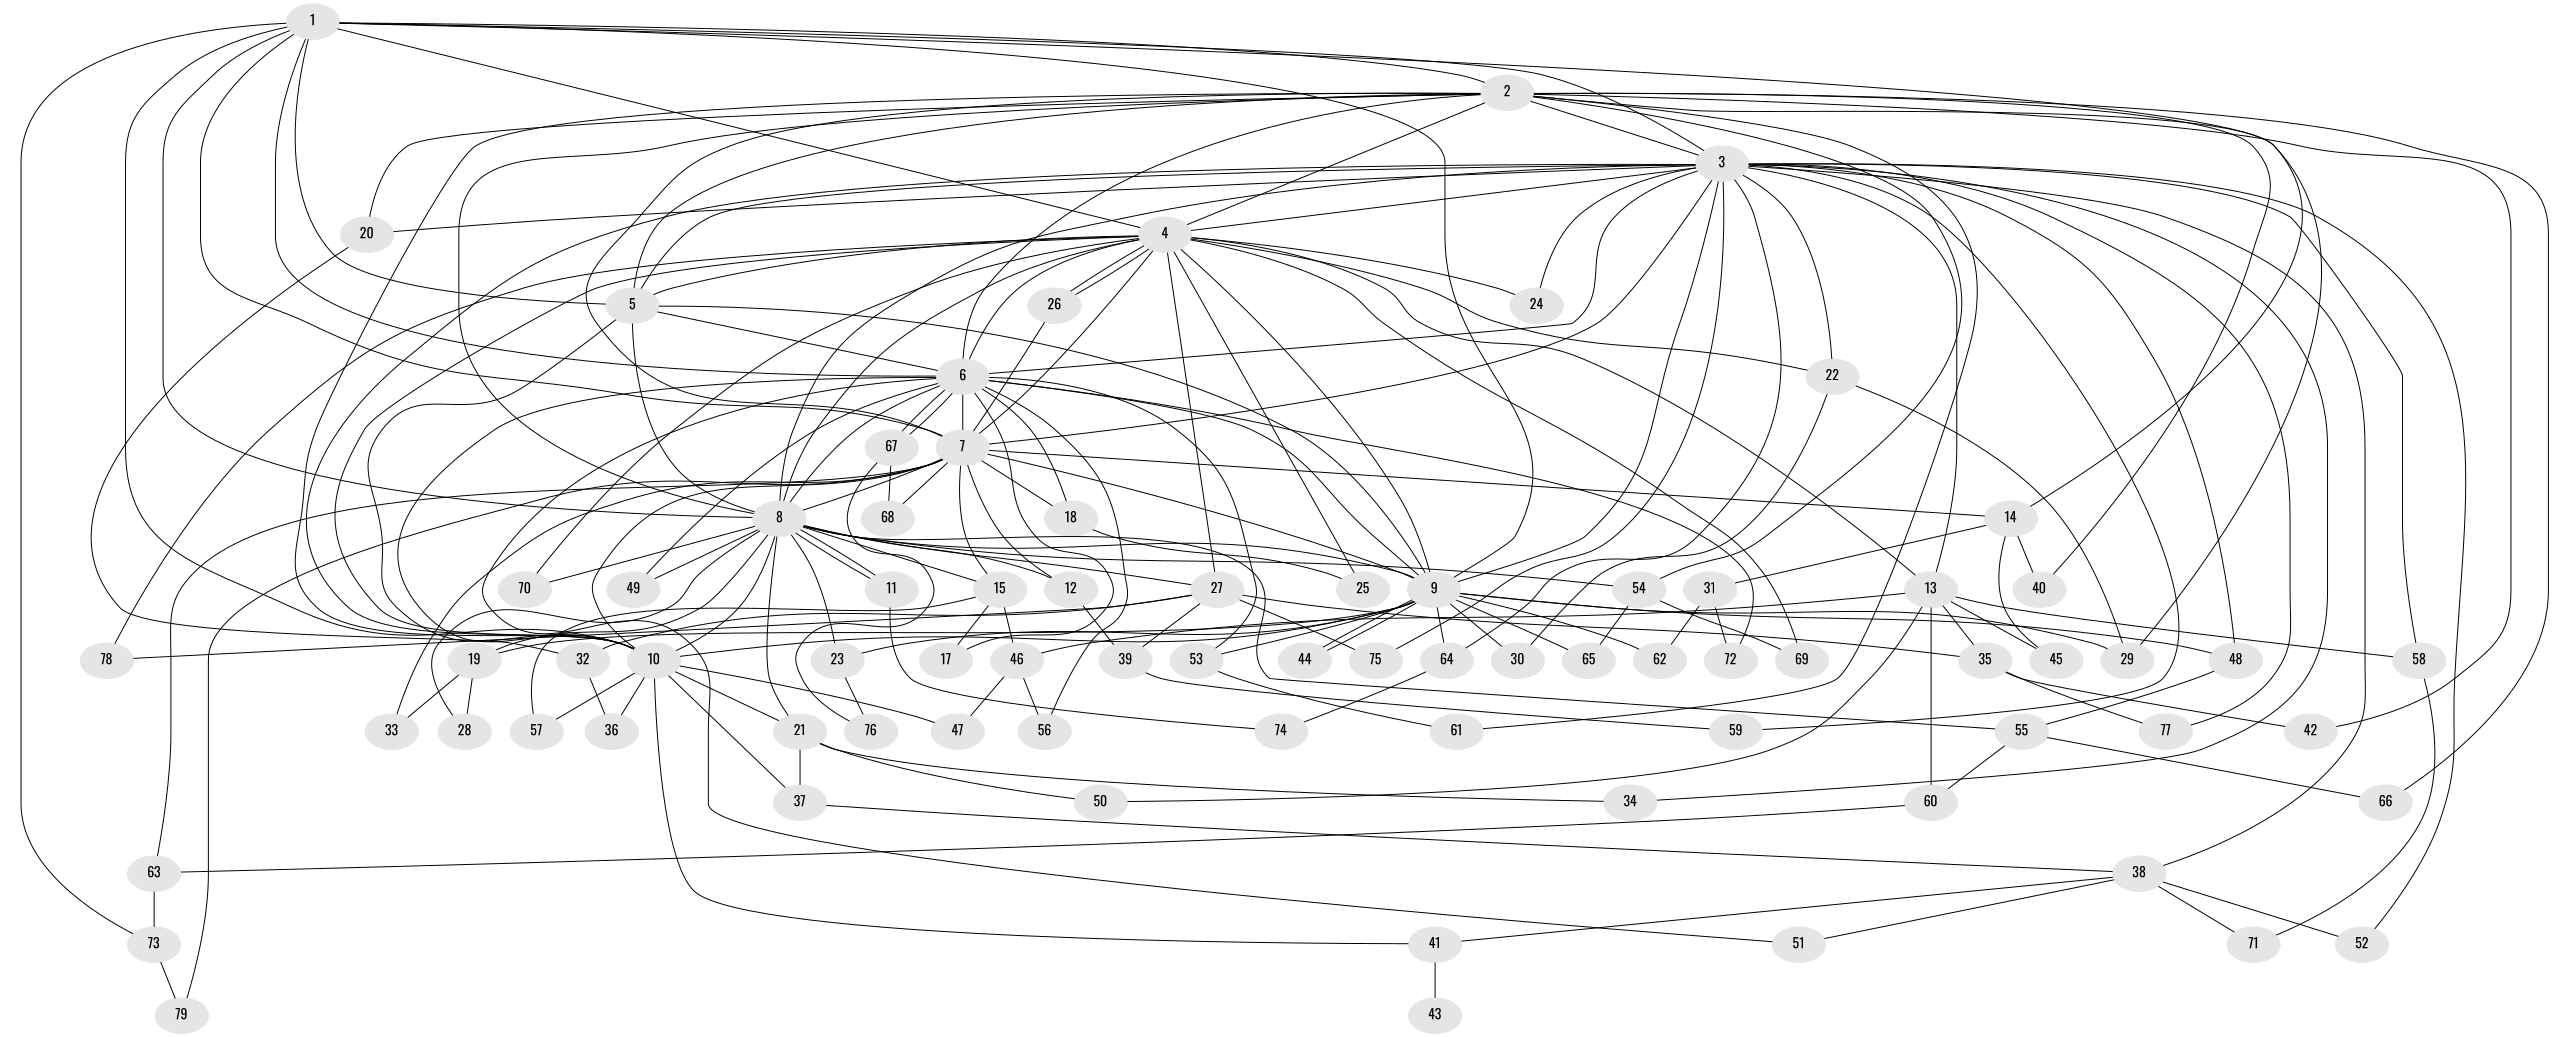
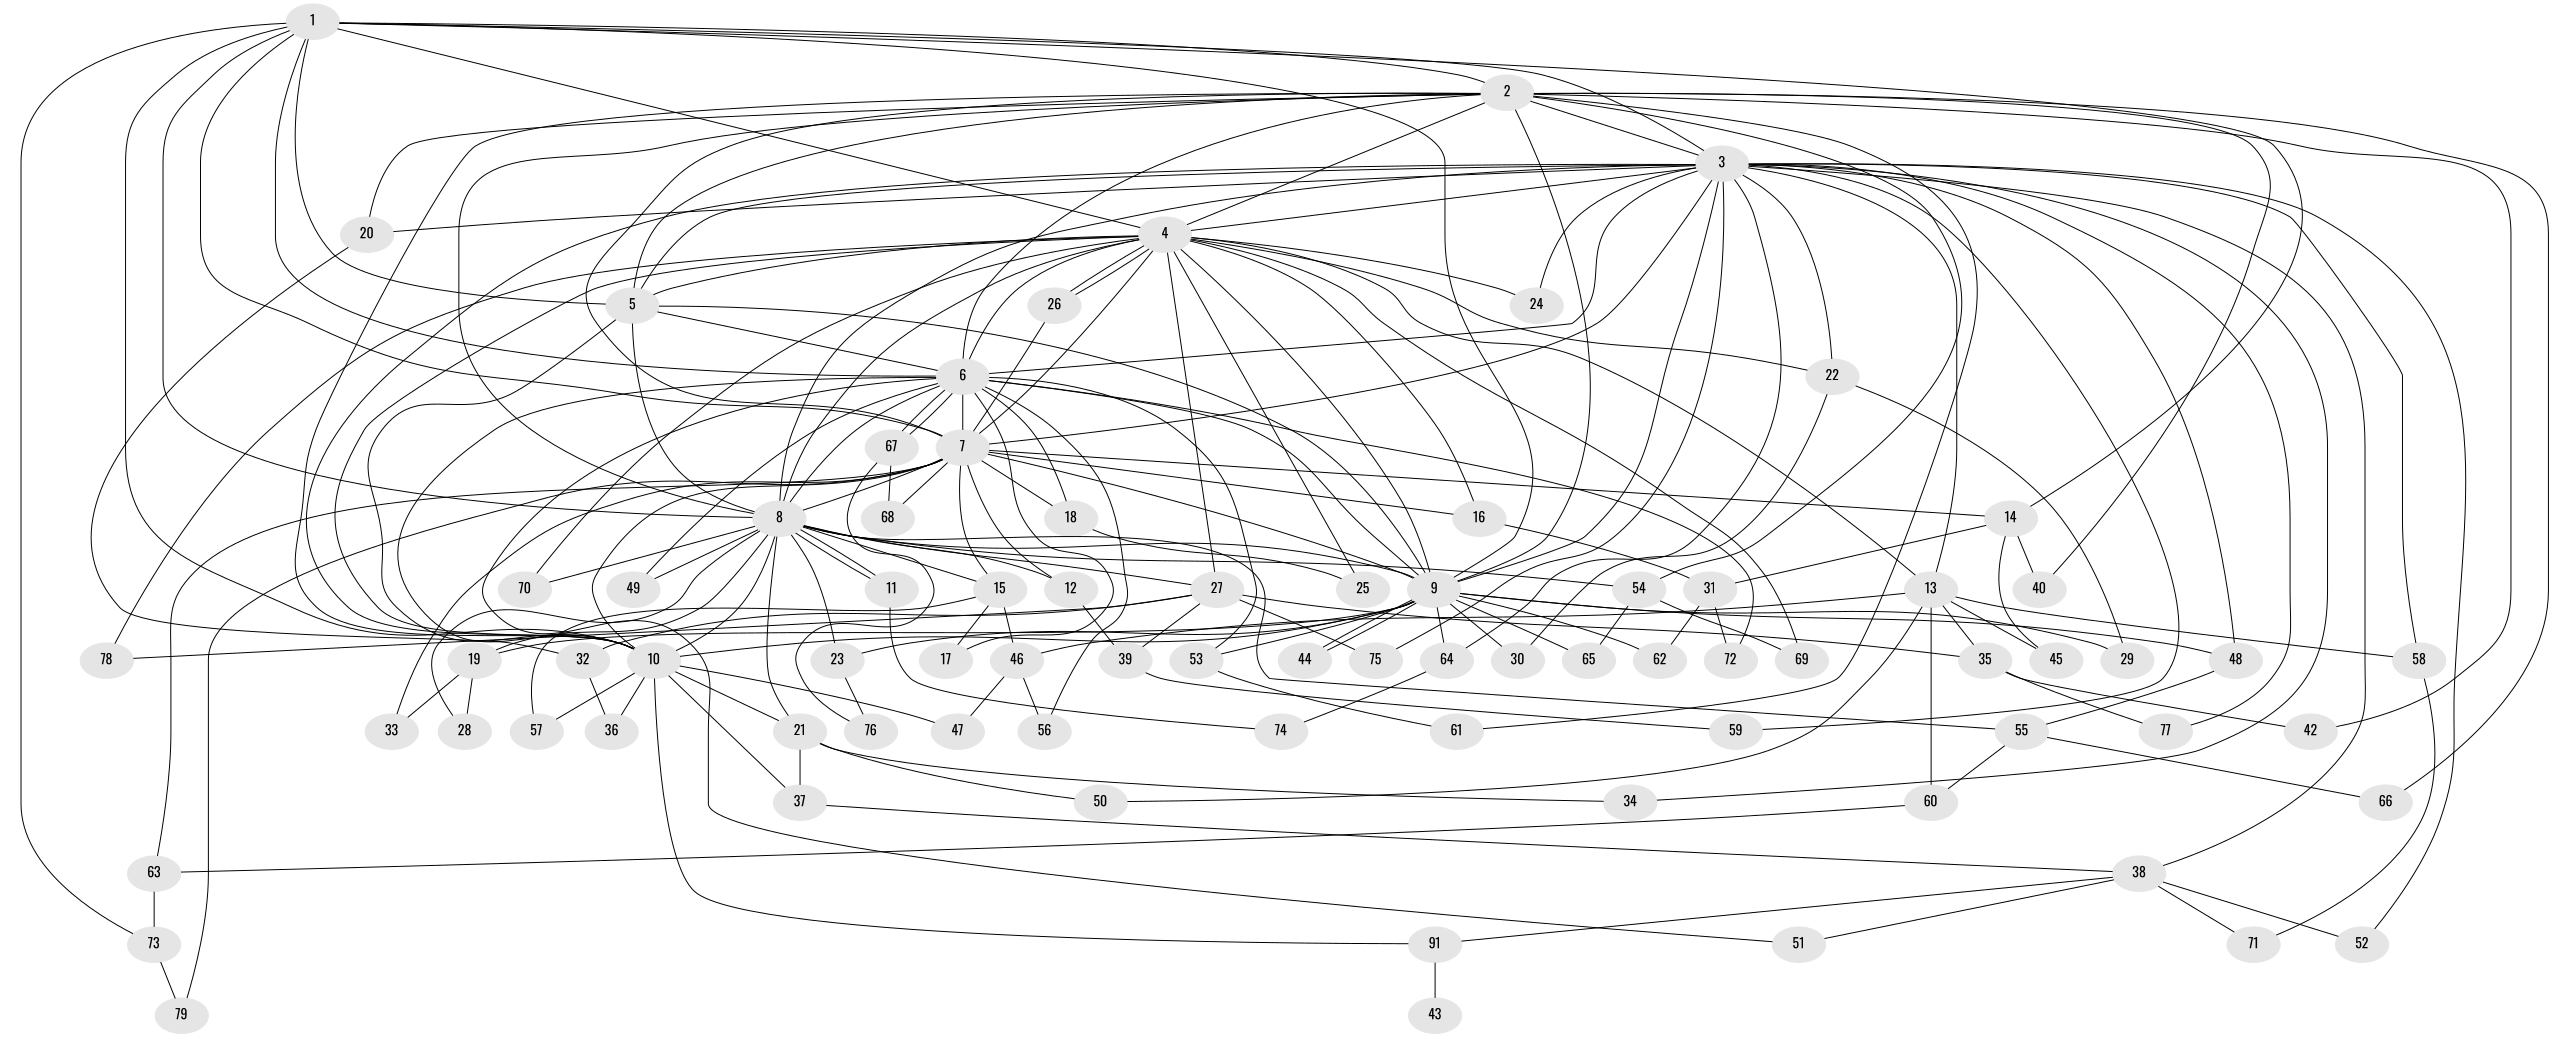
(2310, 205) -> (1589, 372)
none -> (1479, 519)
(1435, 945) -> (1435, 945)
